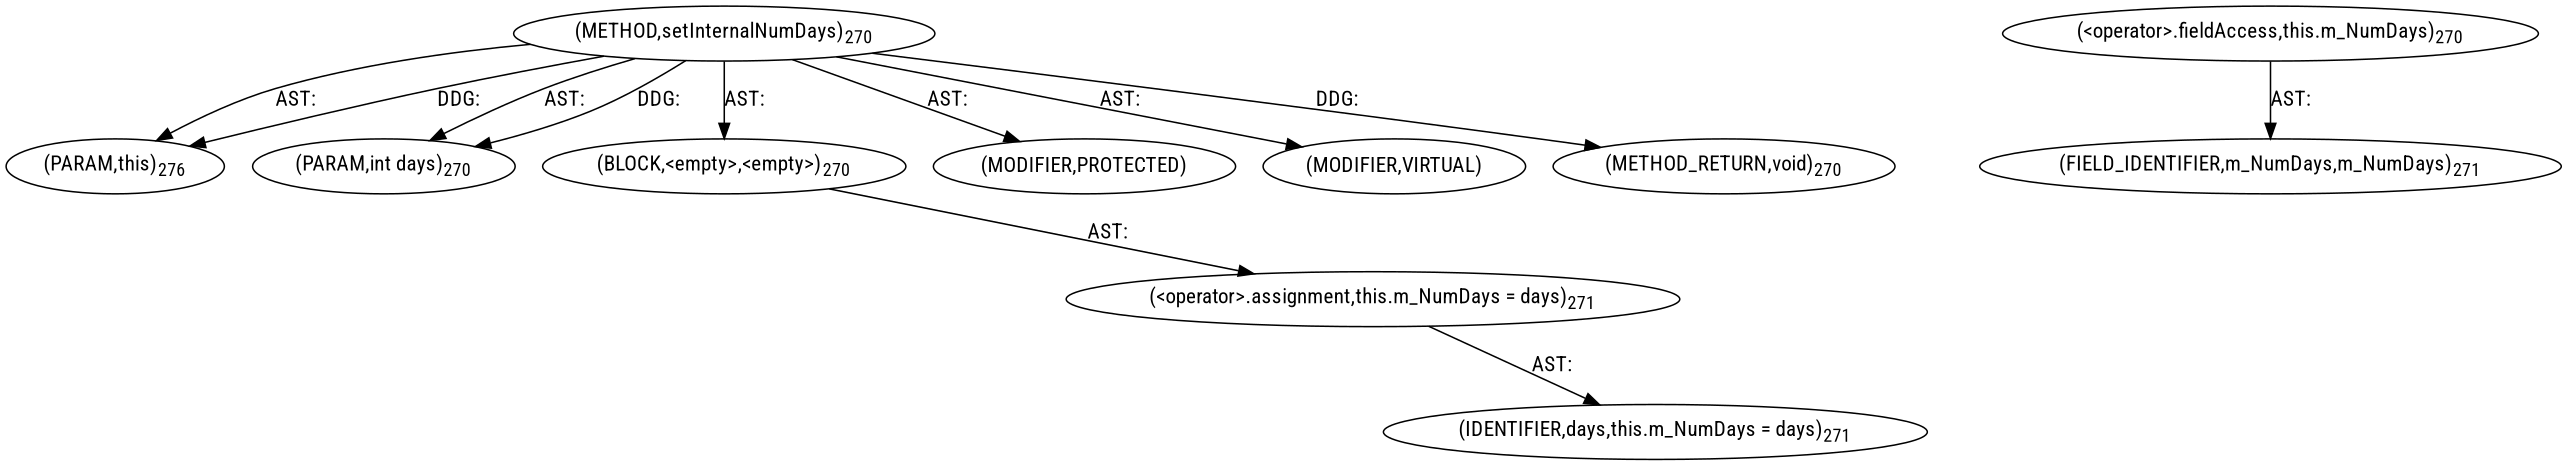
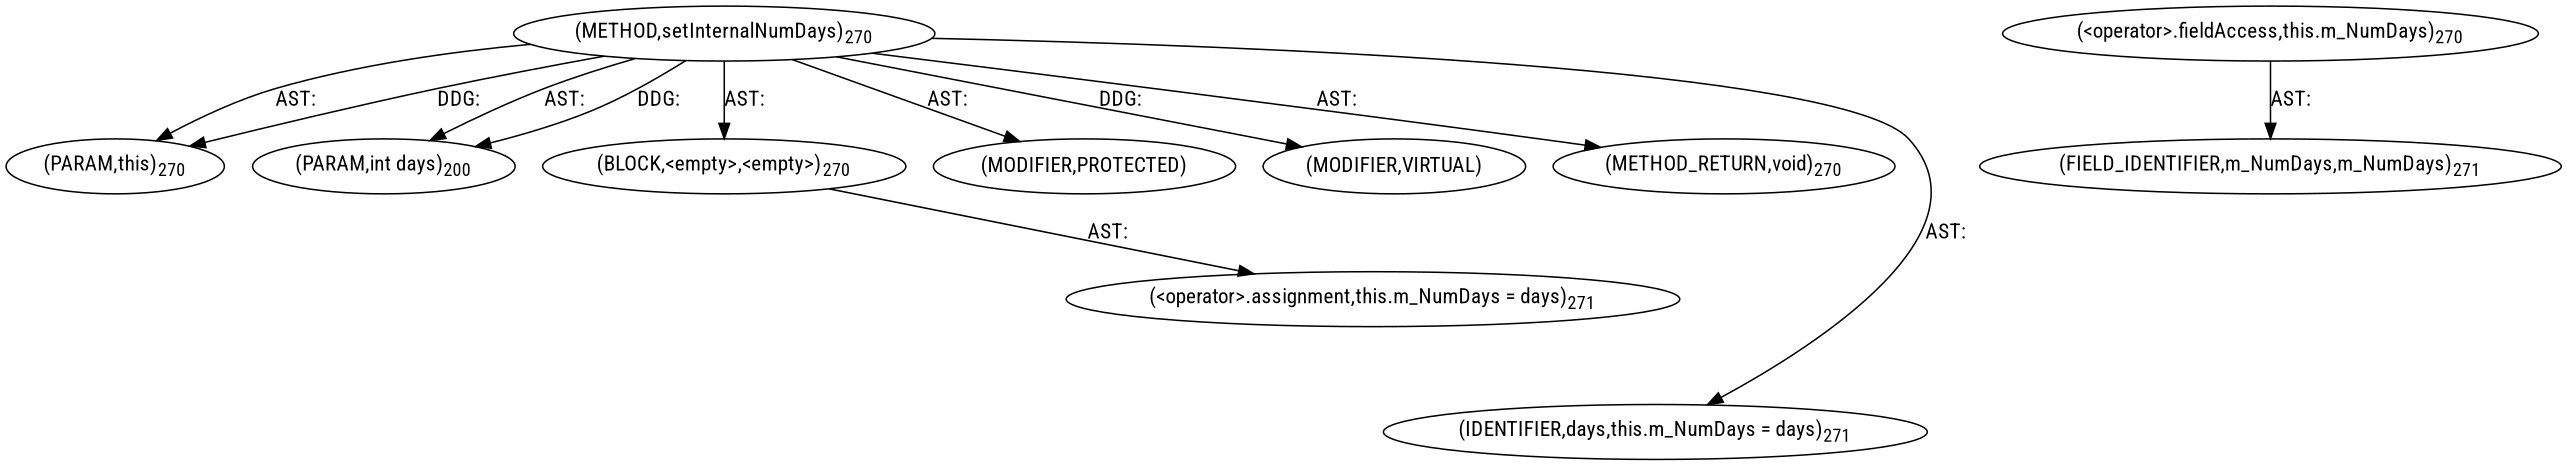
(1123, 100) -> (1123, 100)
(1339, 100) -> (1339, 100)
(172, 164) -> (172, 164)
(458, 164) -> (458, 164)
(1507, 362) -> (1606, 73)
